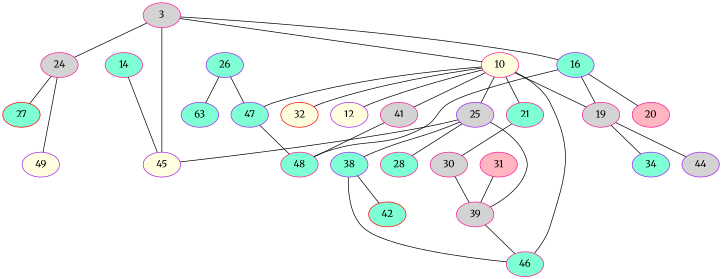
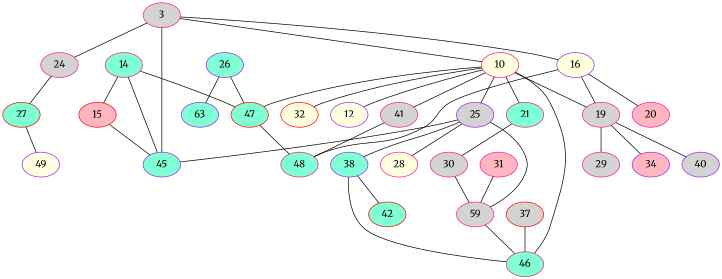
(575, 65) -> (575, 65)
none -> (188, 88)
(50, 115) -> (31, 140)
none -> (98, 115)
(250, 115) -> (250, 115)
(162, 165) -> (162, 165)
(399, 165) -> (399, 165)
none -> (601, 165)
(651, 165) -> (651, 165)
(701, 165) -> (701, 165)
(475, 214) -> (475, 214)
none -> (525, 214)
